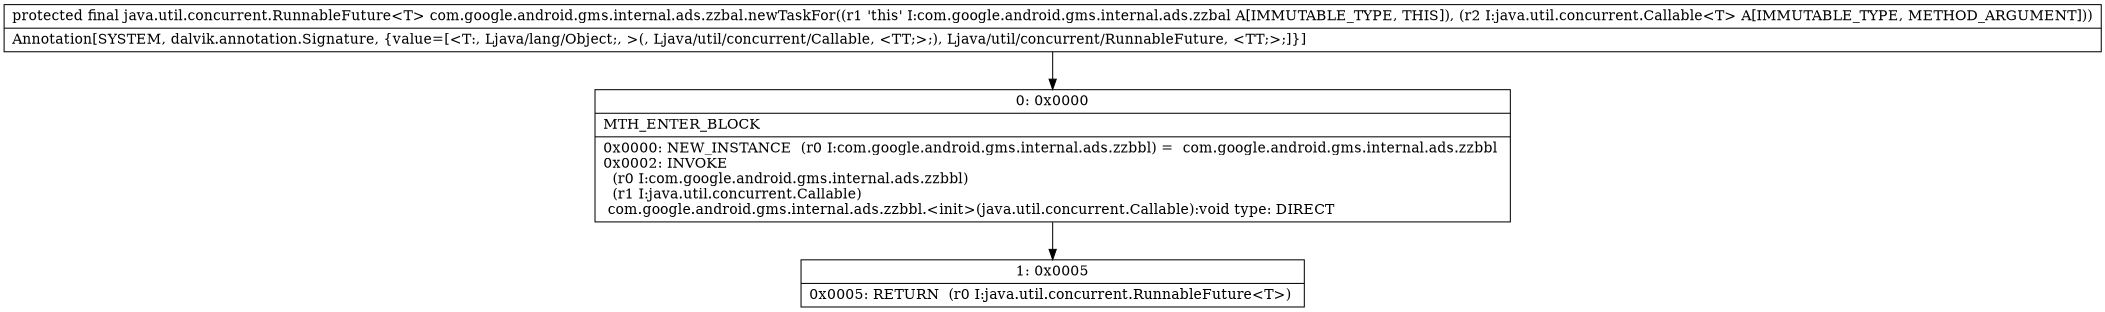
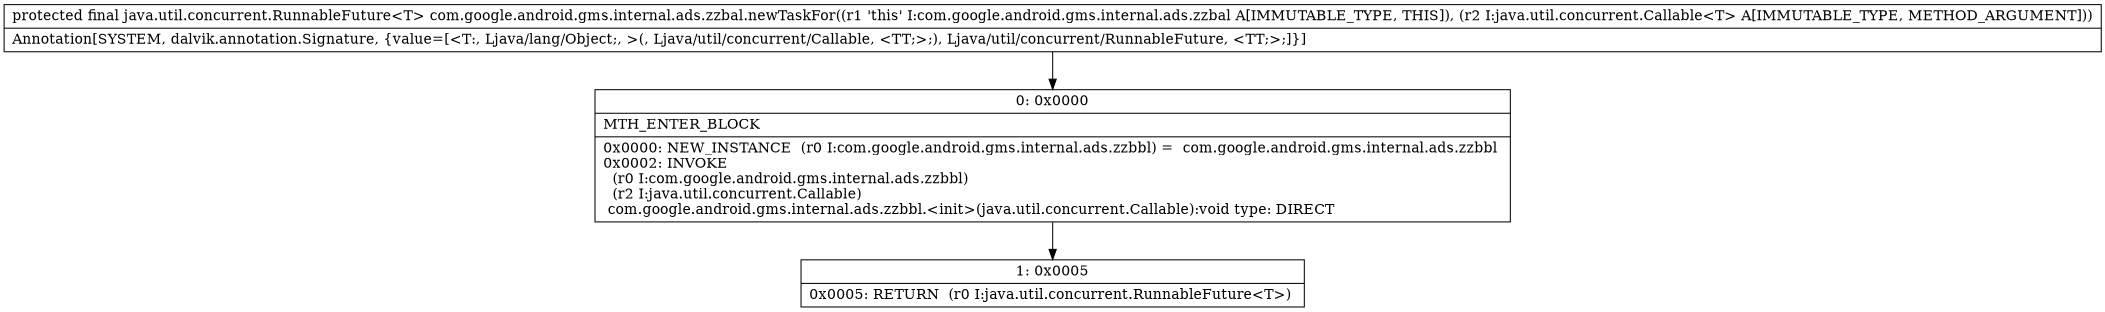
(733, 194) -> (733, 194)
